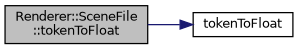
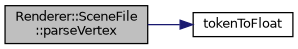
(76, 25) -> (76, 25)
